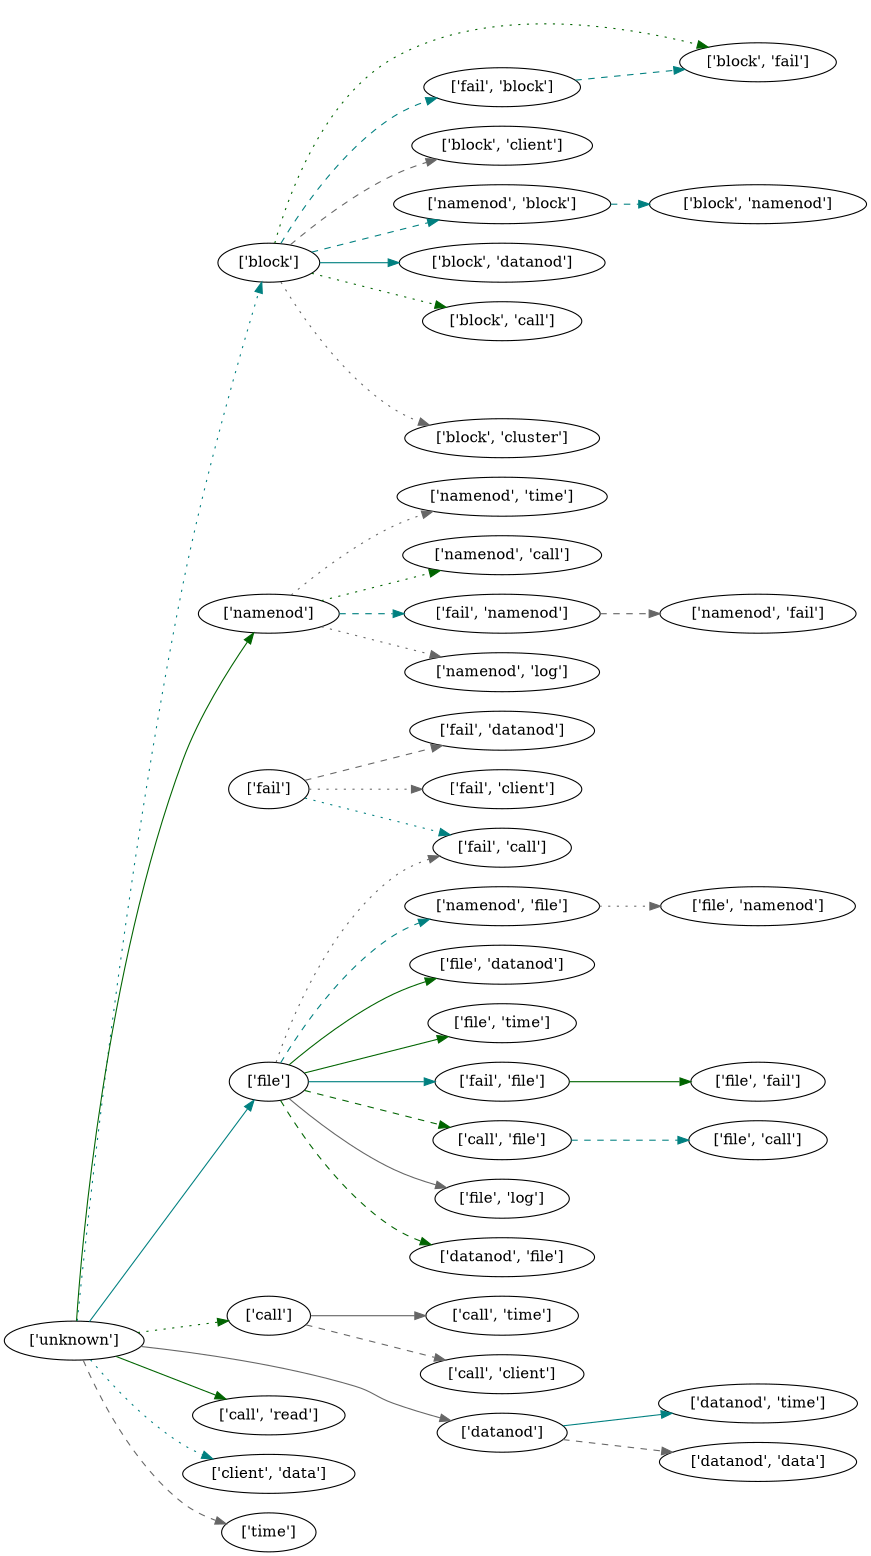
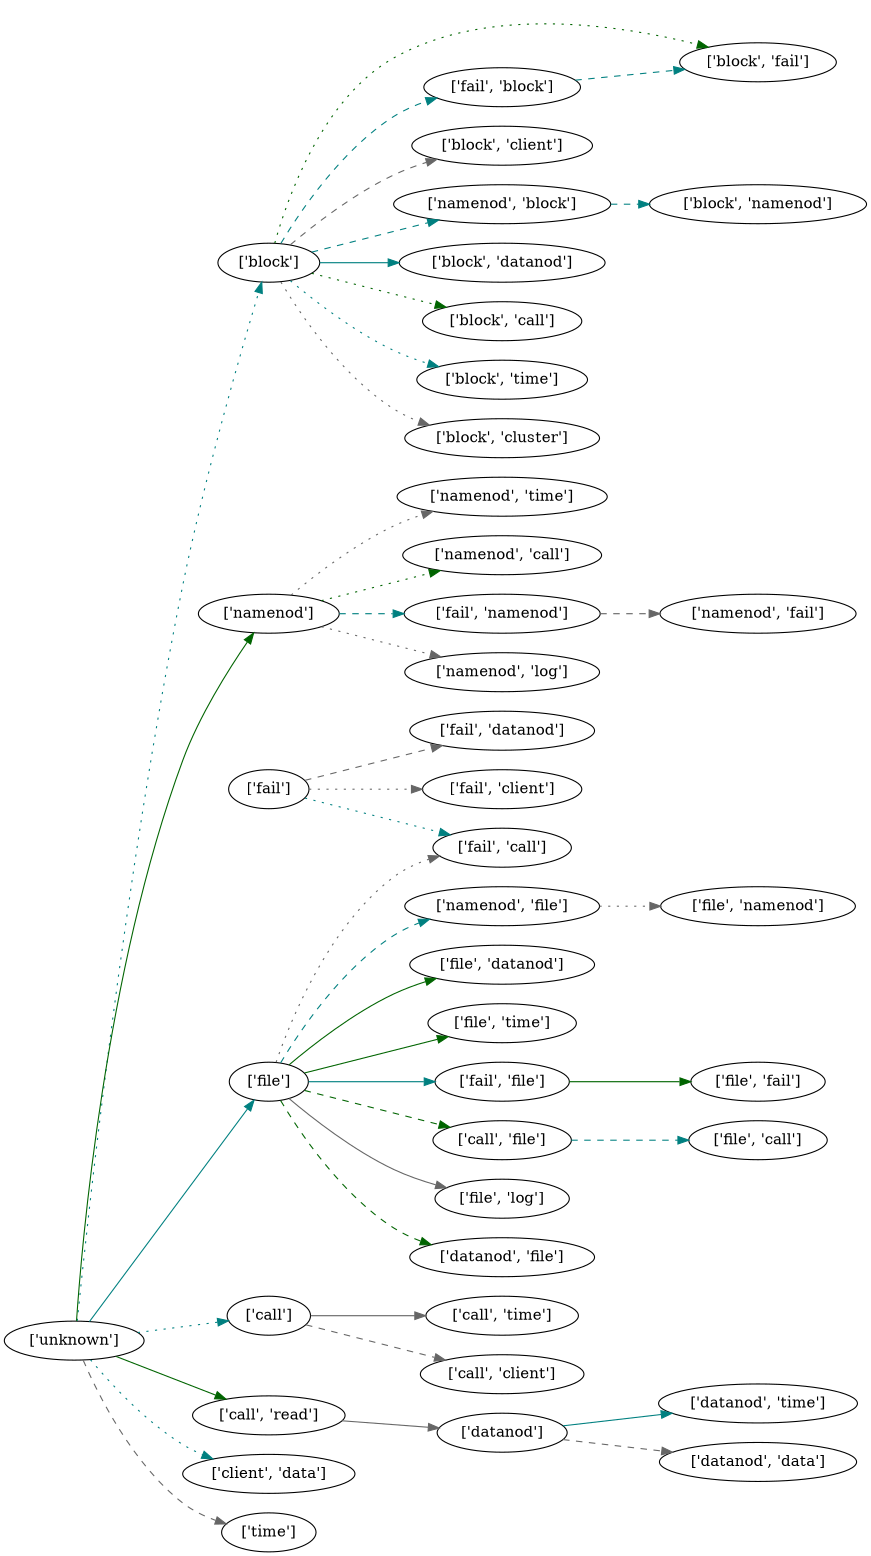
none -> (502, 380)
(178, 1327) -> (178, 1327)
(293, 1371) -> (385, 1424)
